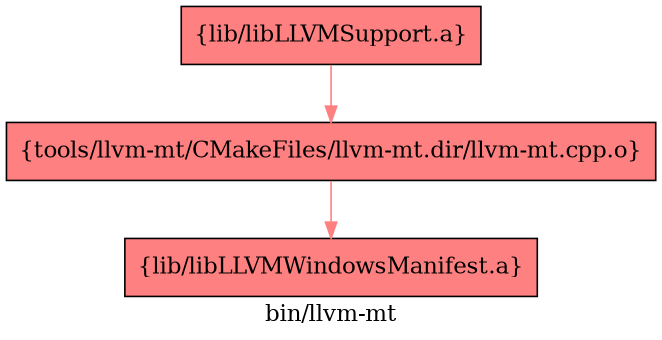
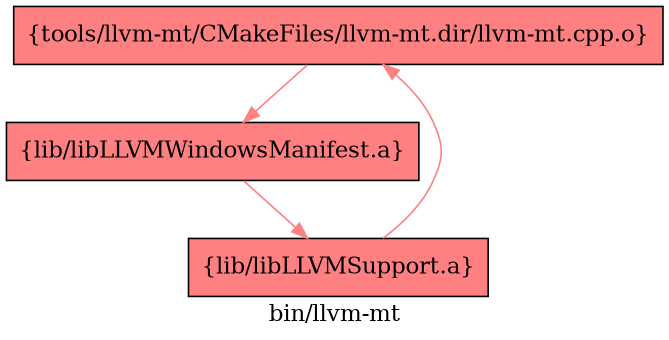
none -> (269, 204)
